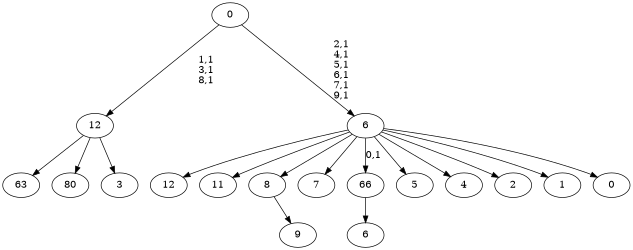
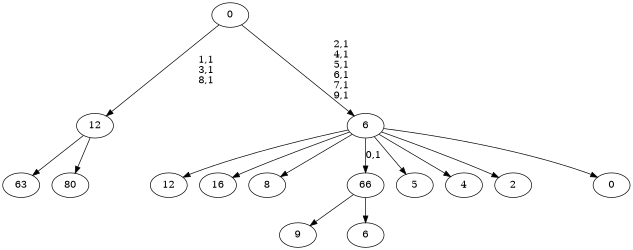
(120, 185) -> none
(218, 185) -> (218, 185)
(316, 185) -> none
(562, 185) -> none
(281, 207) -> (335, 208)
